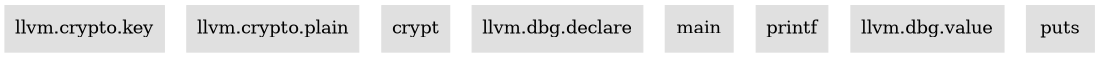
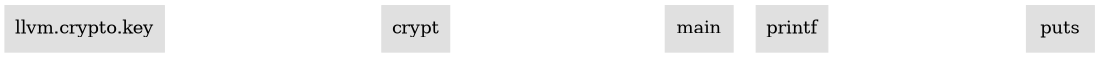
(273, 29) -> none
(557, 29) -> none
(927, 29) -> none
